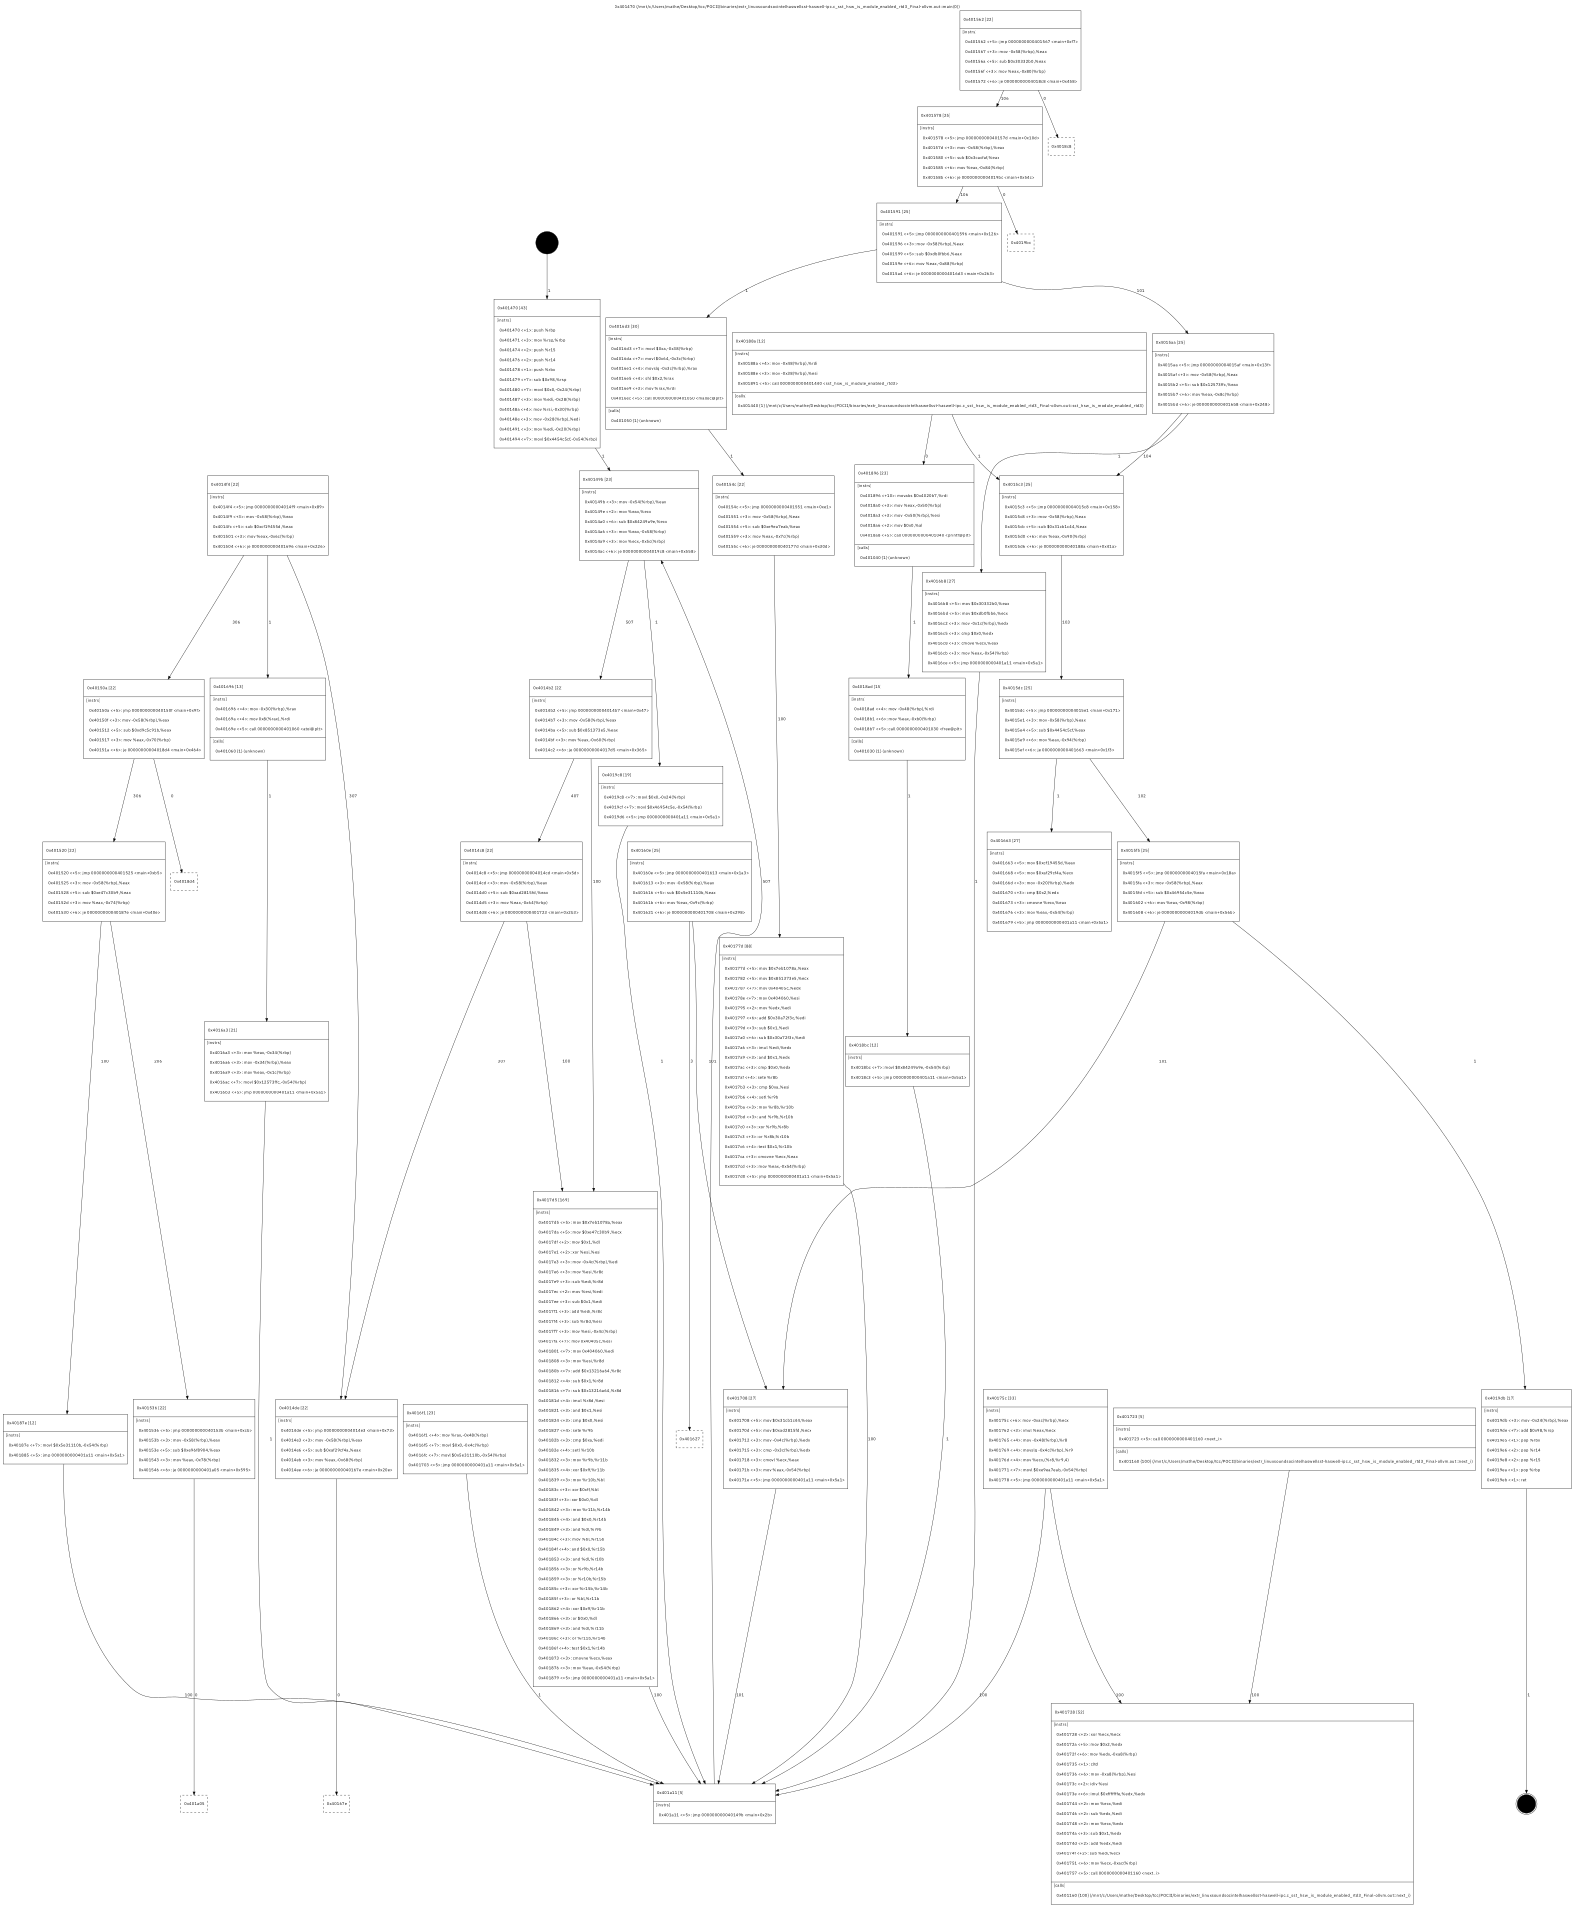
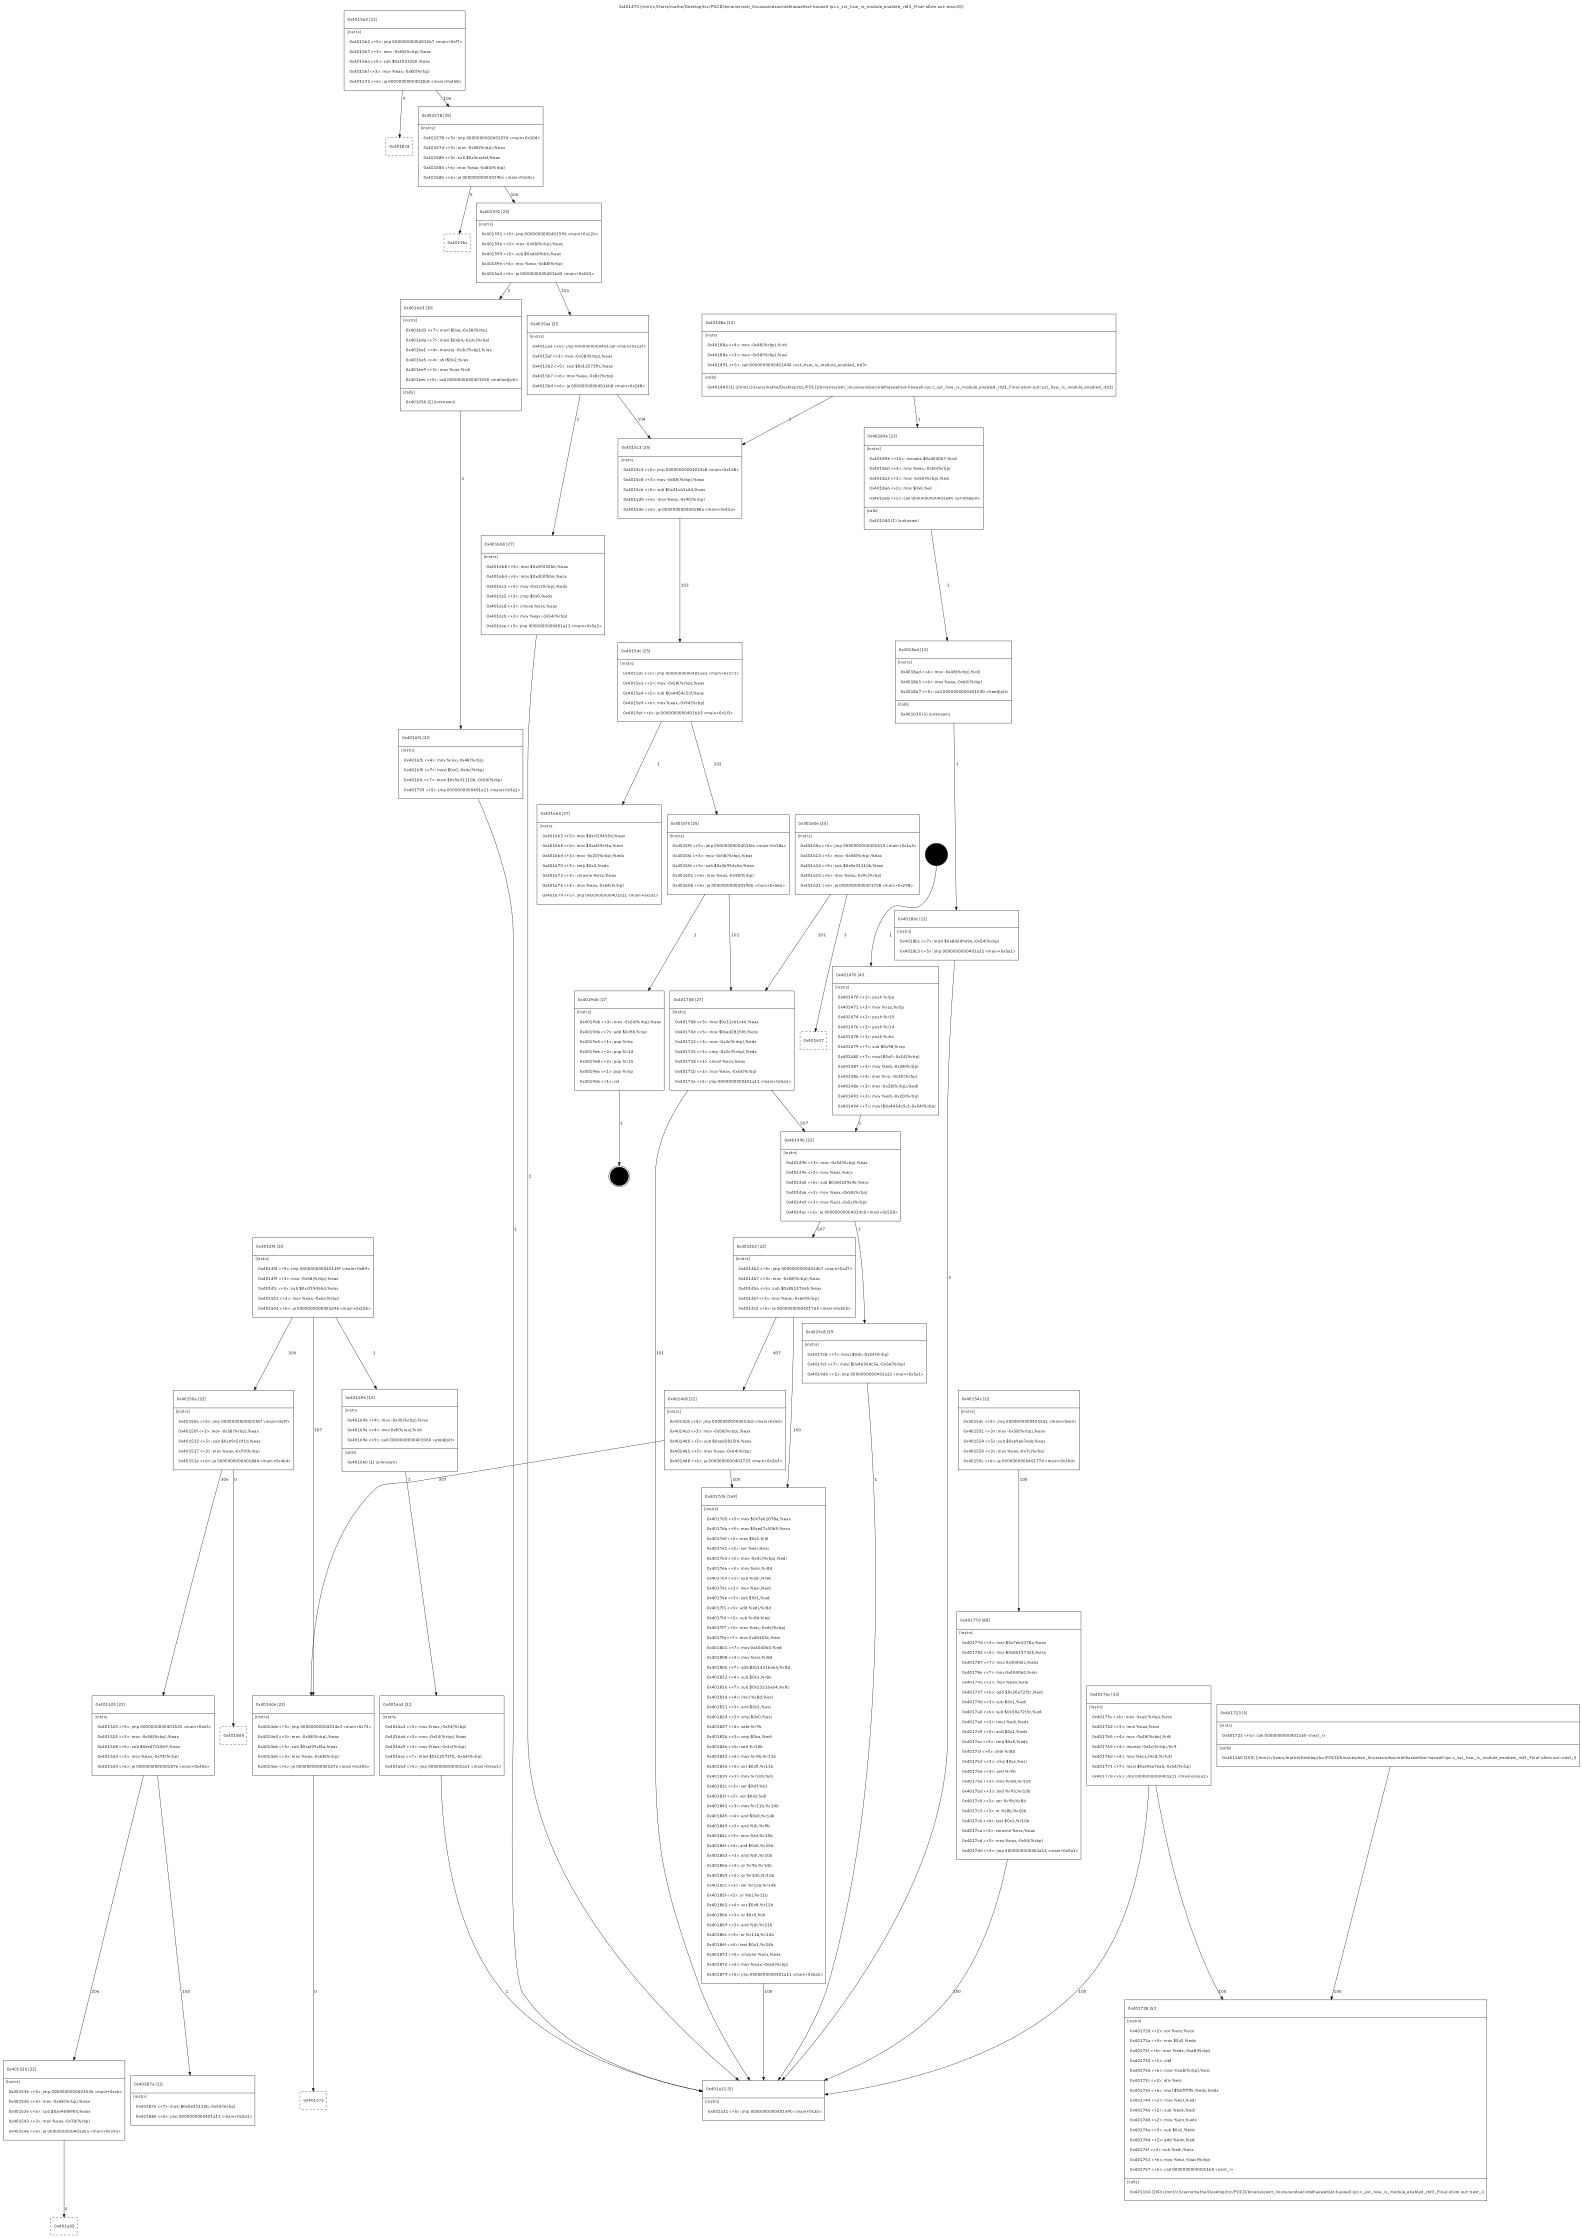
(725, 451) -> (461, 568)
(927, 456) -> (919, 419)
(711, 1148) -> (787, 1110)
(947, 1439) -> (950, 1277)
(278, 1699) -> none
